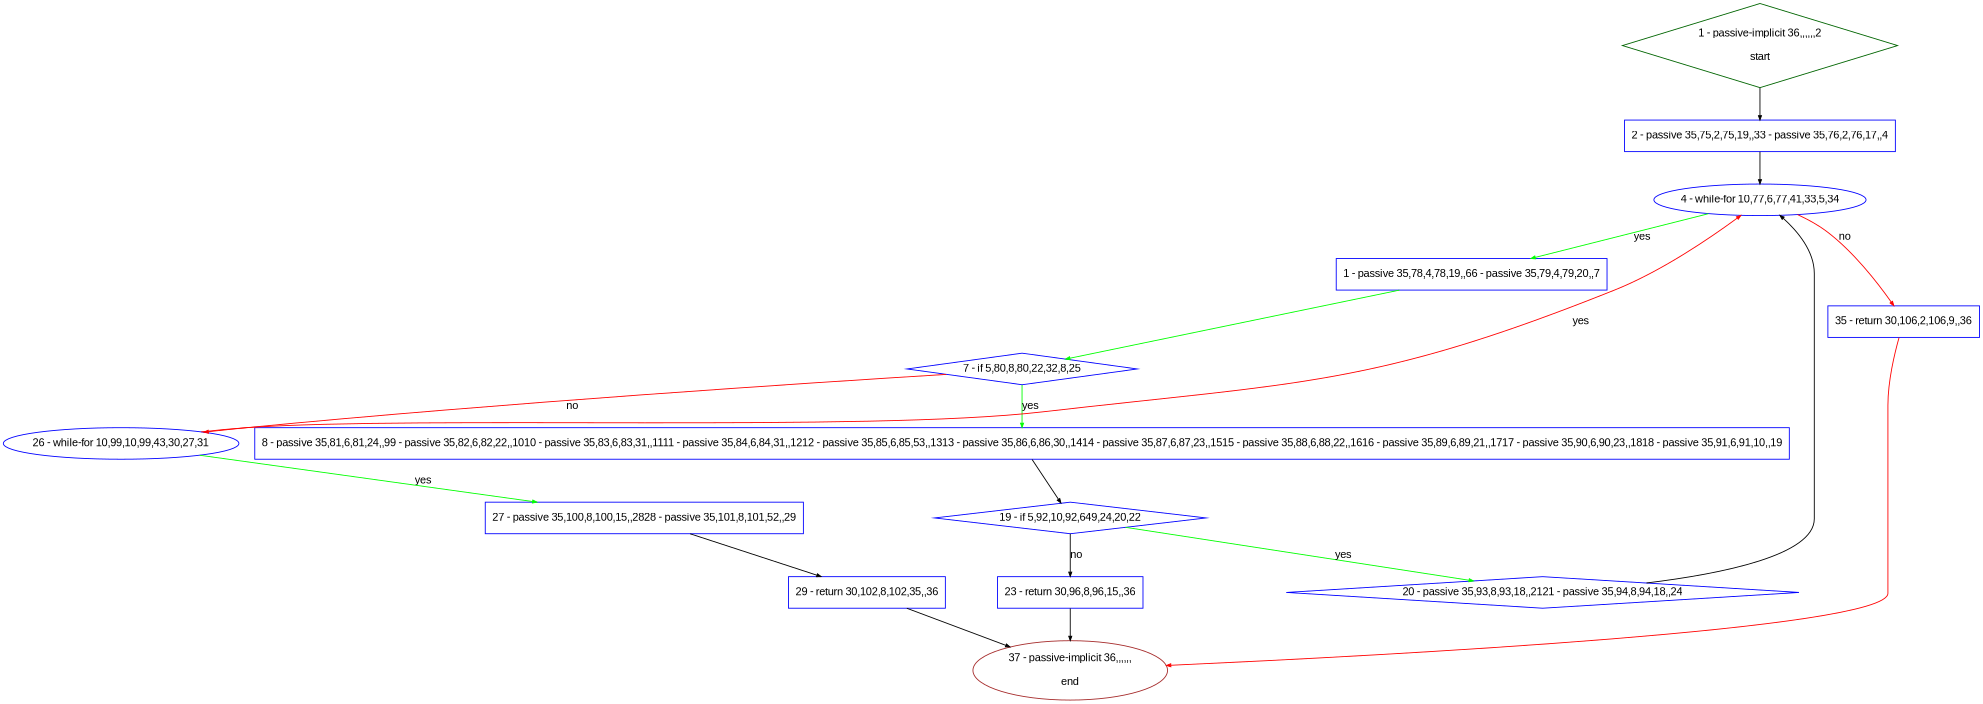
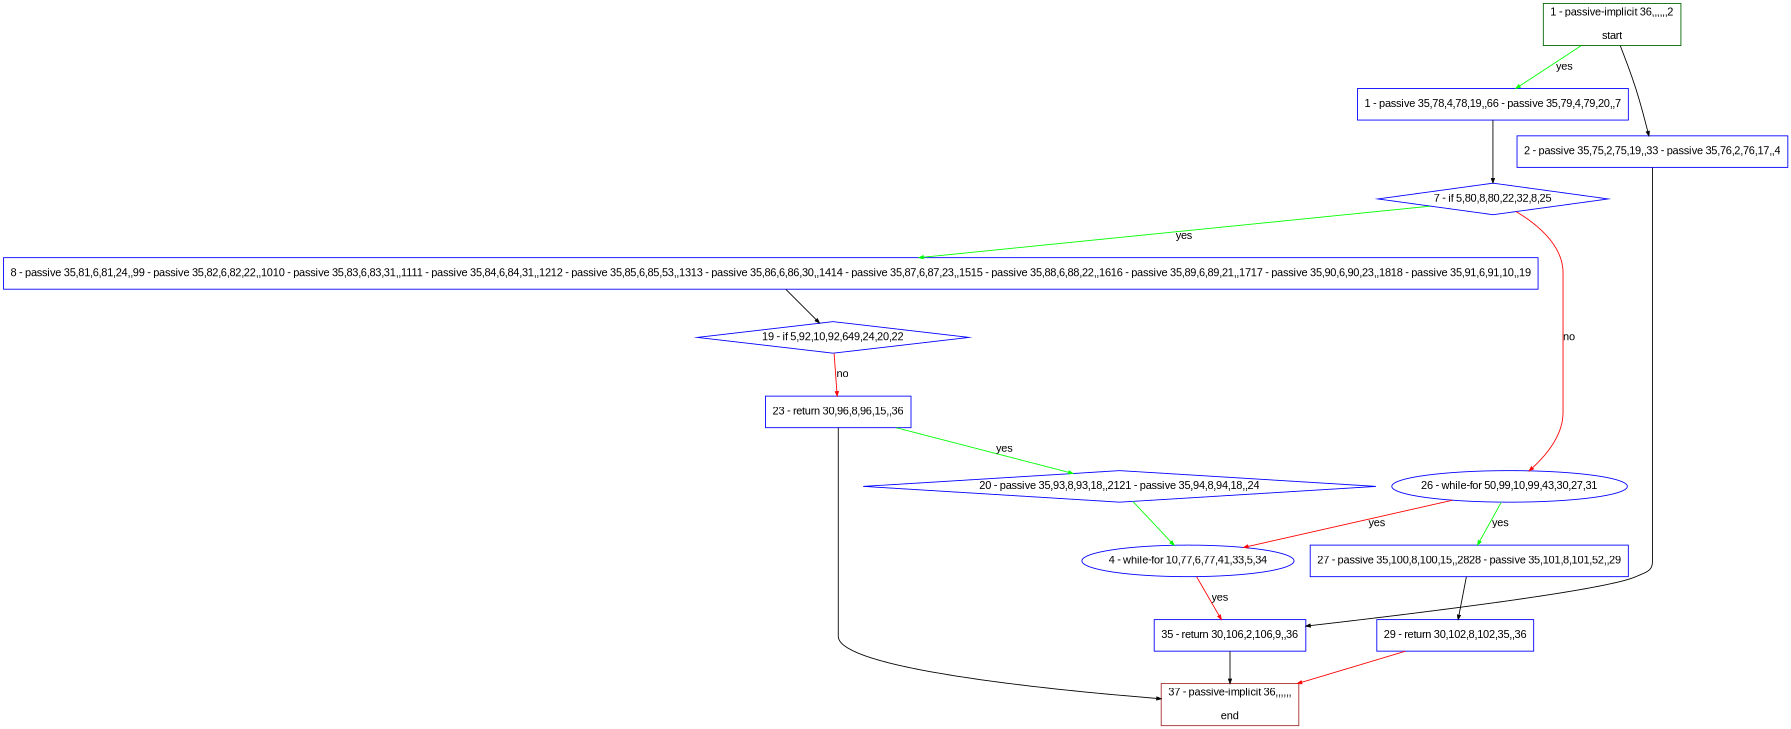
(1760, 46) -> (1612, 25)
(1760, 166) -> (1652, 541)
(1622, 236) -> (1550, 66)
(1845, 237) -> (1220, 598)
(1235, 324) -> (1493, 149)
(121, 443) -> (1510, 486)
(1814, 458) -> (1152, 522)
(1070, 553) -> (835, 372)
(1297, 554) -> (982, 450)
(956, 627) -> (1354, 667)
(1660, 634) -> (1230, 665)
(1070, 670) -> (1230, 705)
